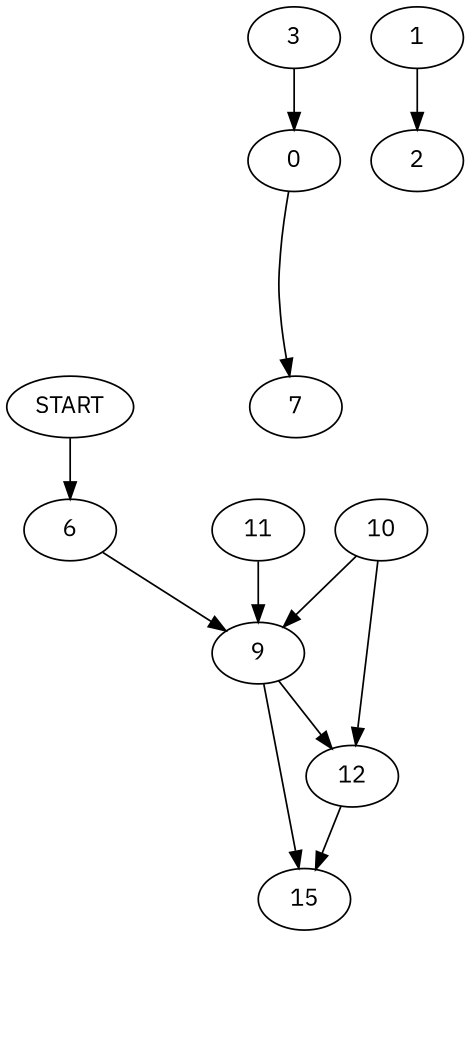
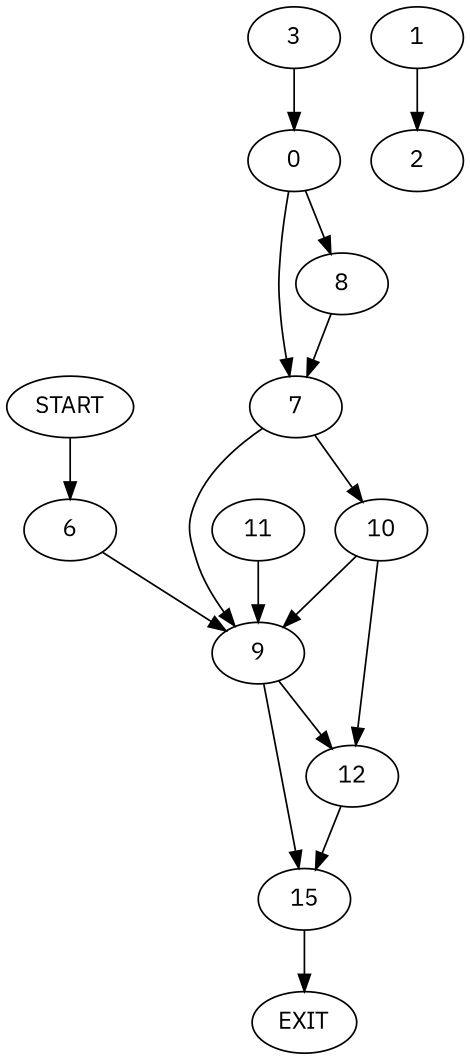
none -> (342, 284)
none -> (333, 461)
none -> (192, 511)
none -> (304, 1022)
